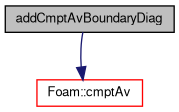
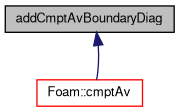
(81, 50) -> (98, 63)
